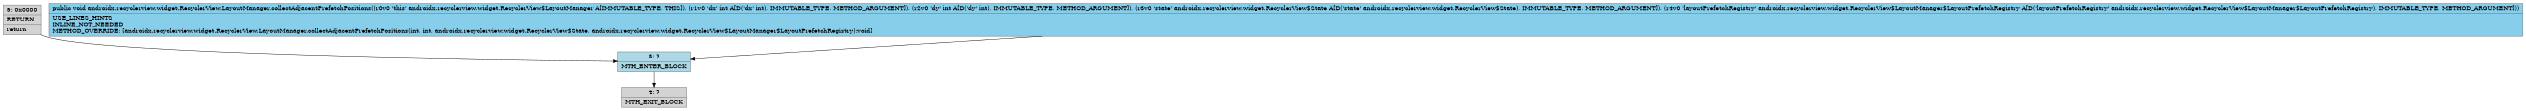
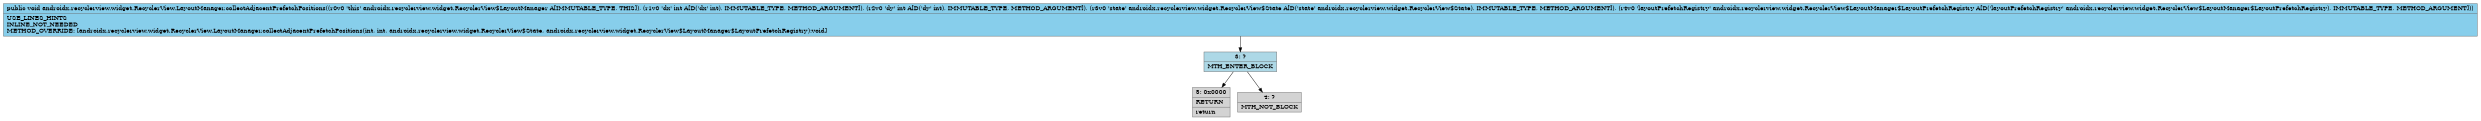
(326, 56) -> (1229, 78)
(654, 102) -> (1269, 107)
